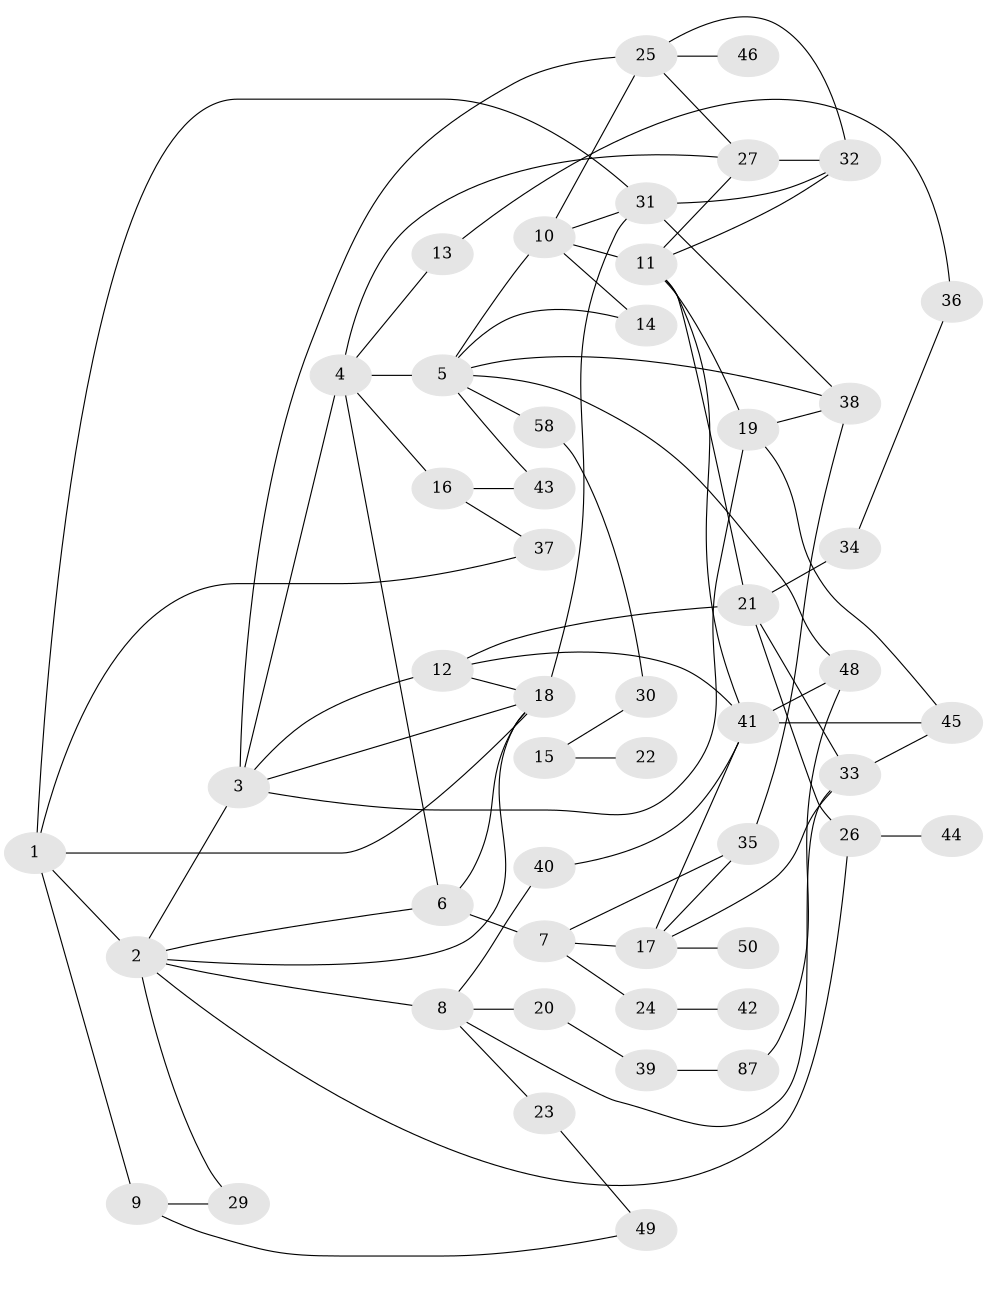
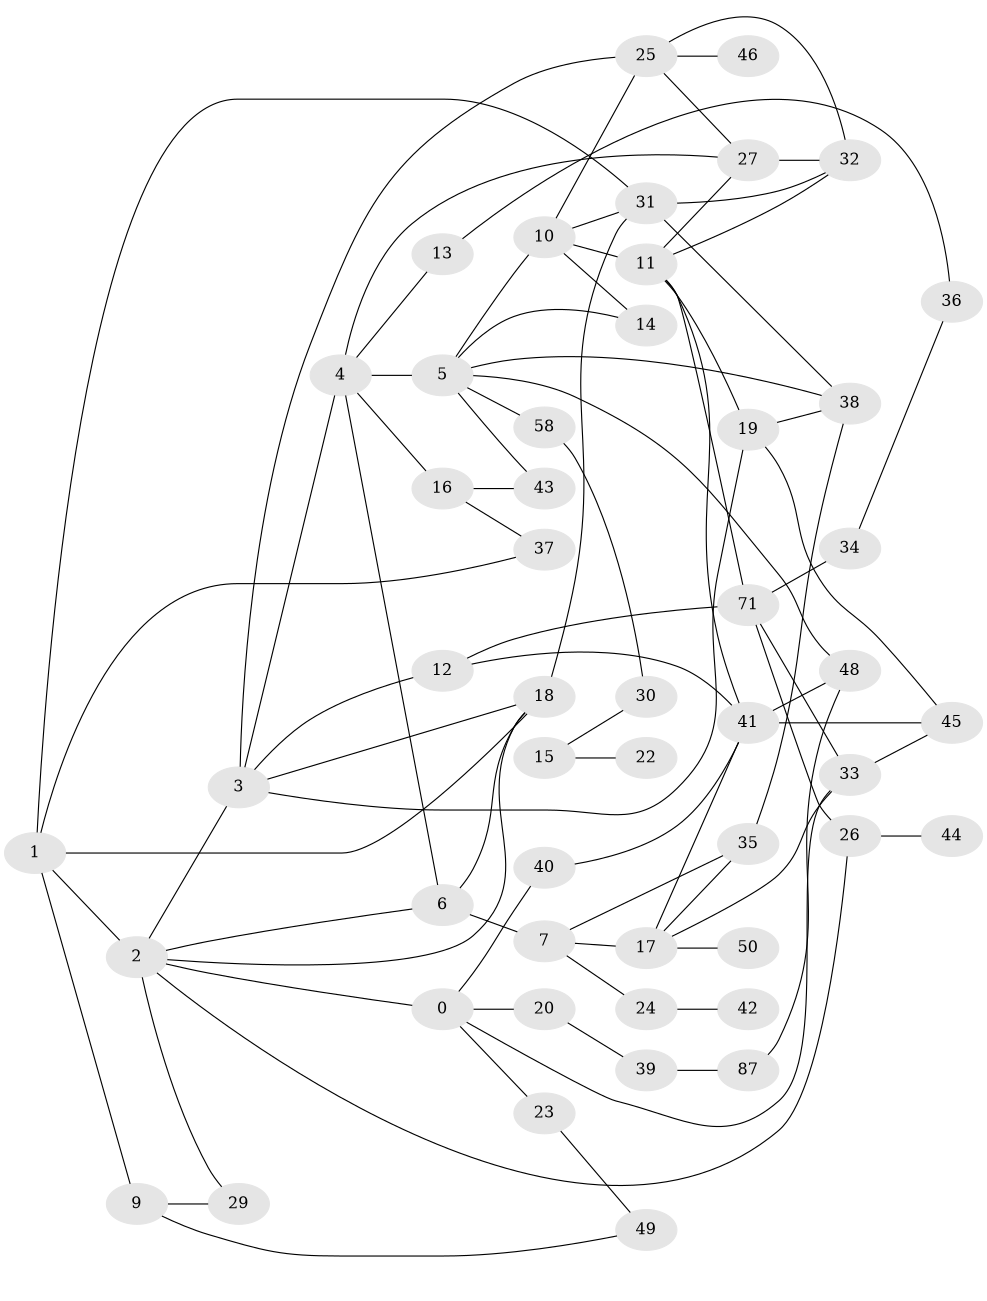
(748, 605) -> (748, 605)
(494, 684) -> none
(443, 1009) -> (443, 1009)
